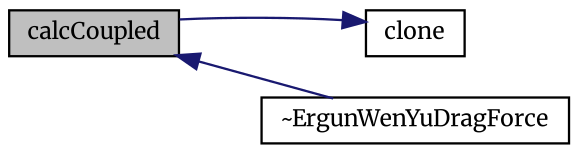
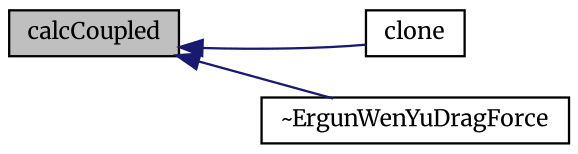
(261, 18) -> (284, 48)
